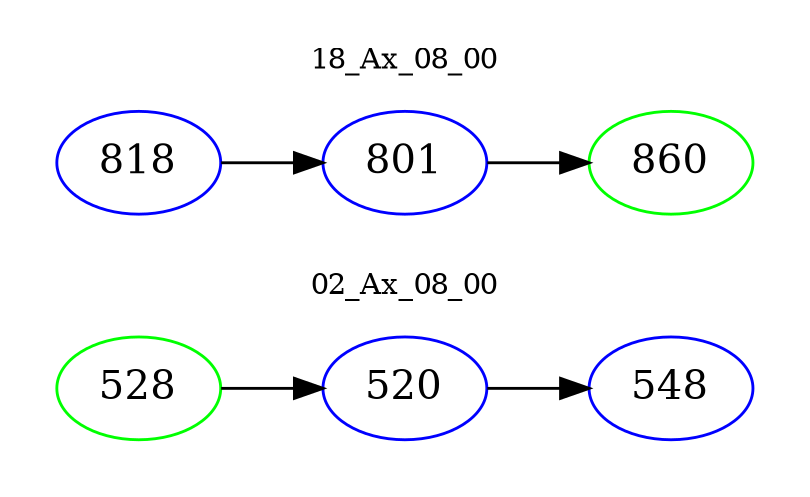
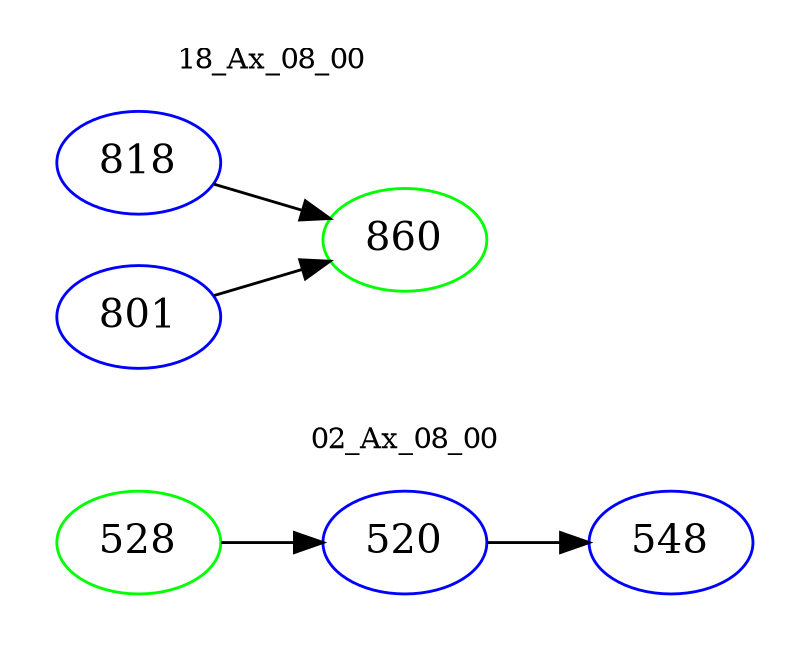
(258, 163) -> (258, 197)
